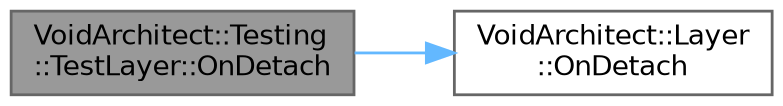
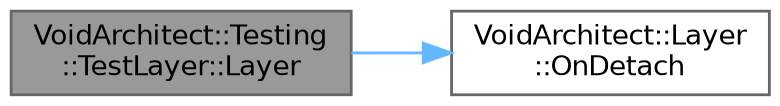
(183, 53) -> (181, 53)
